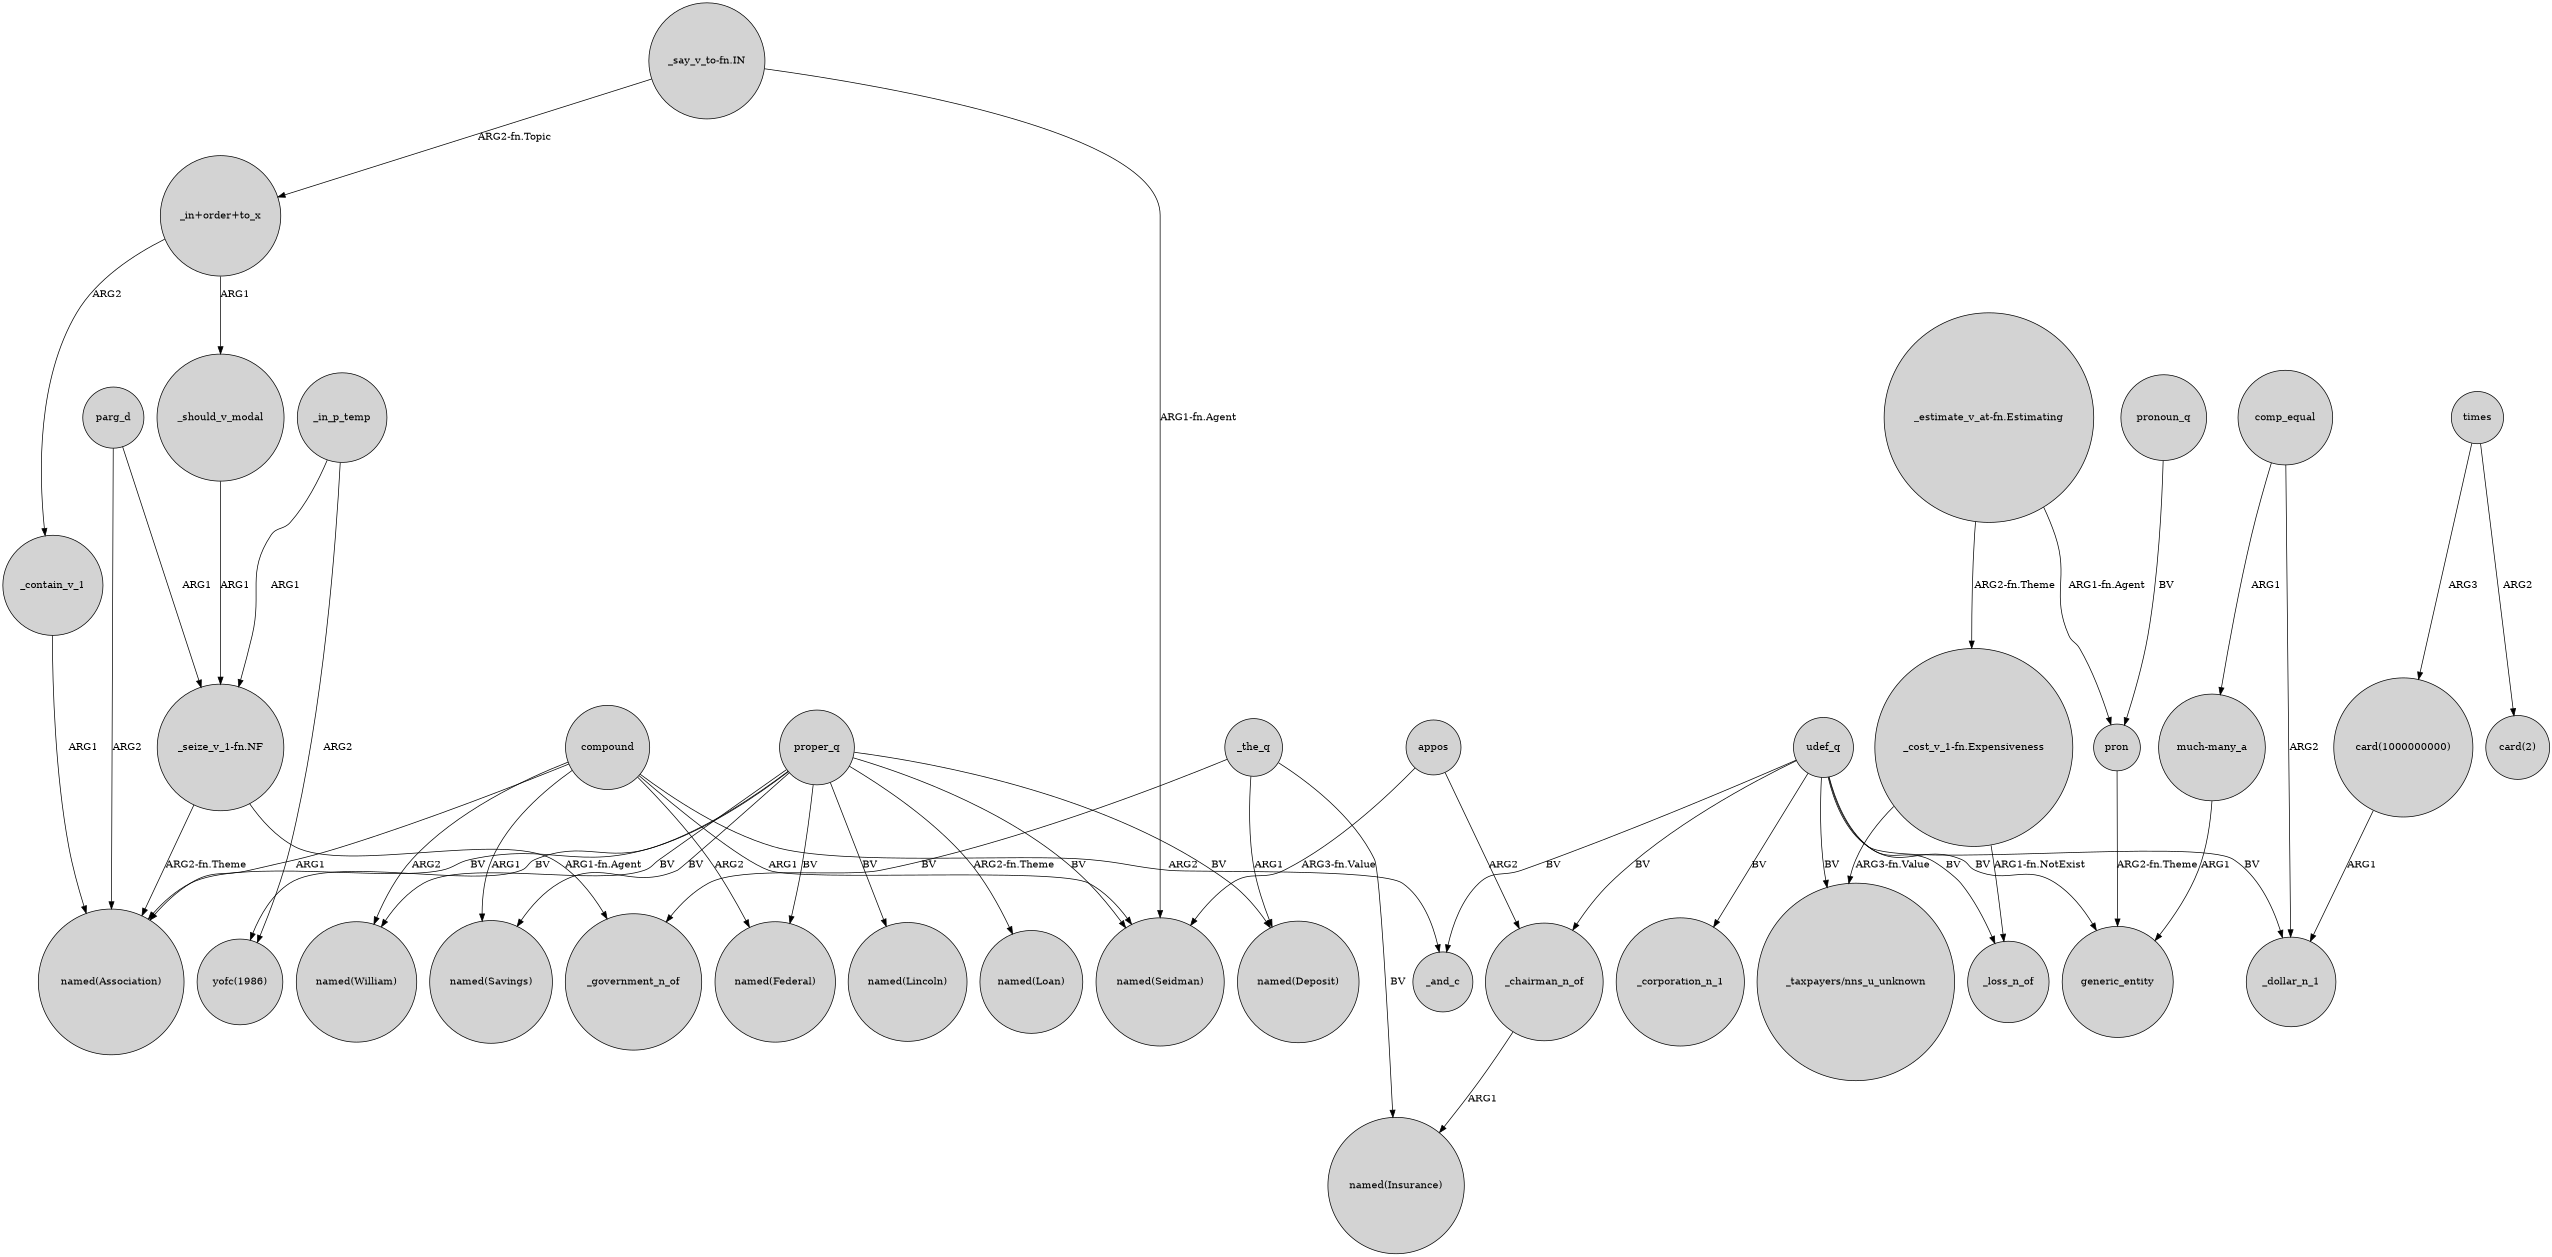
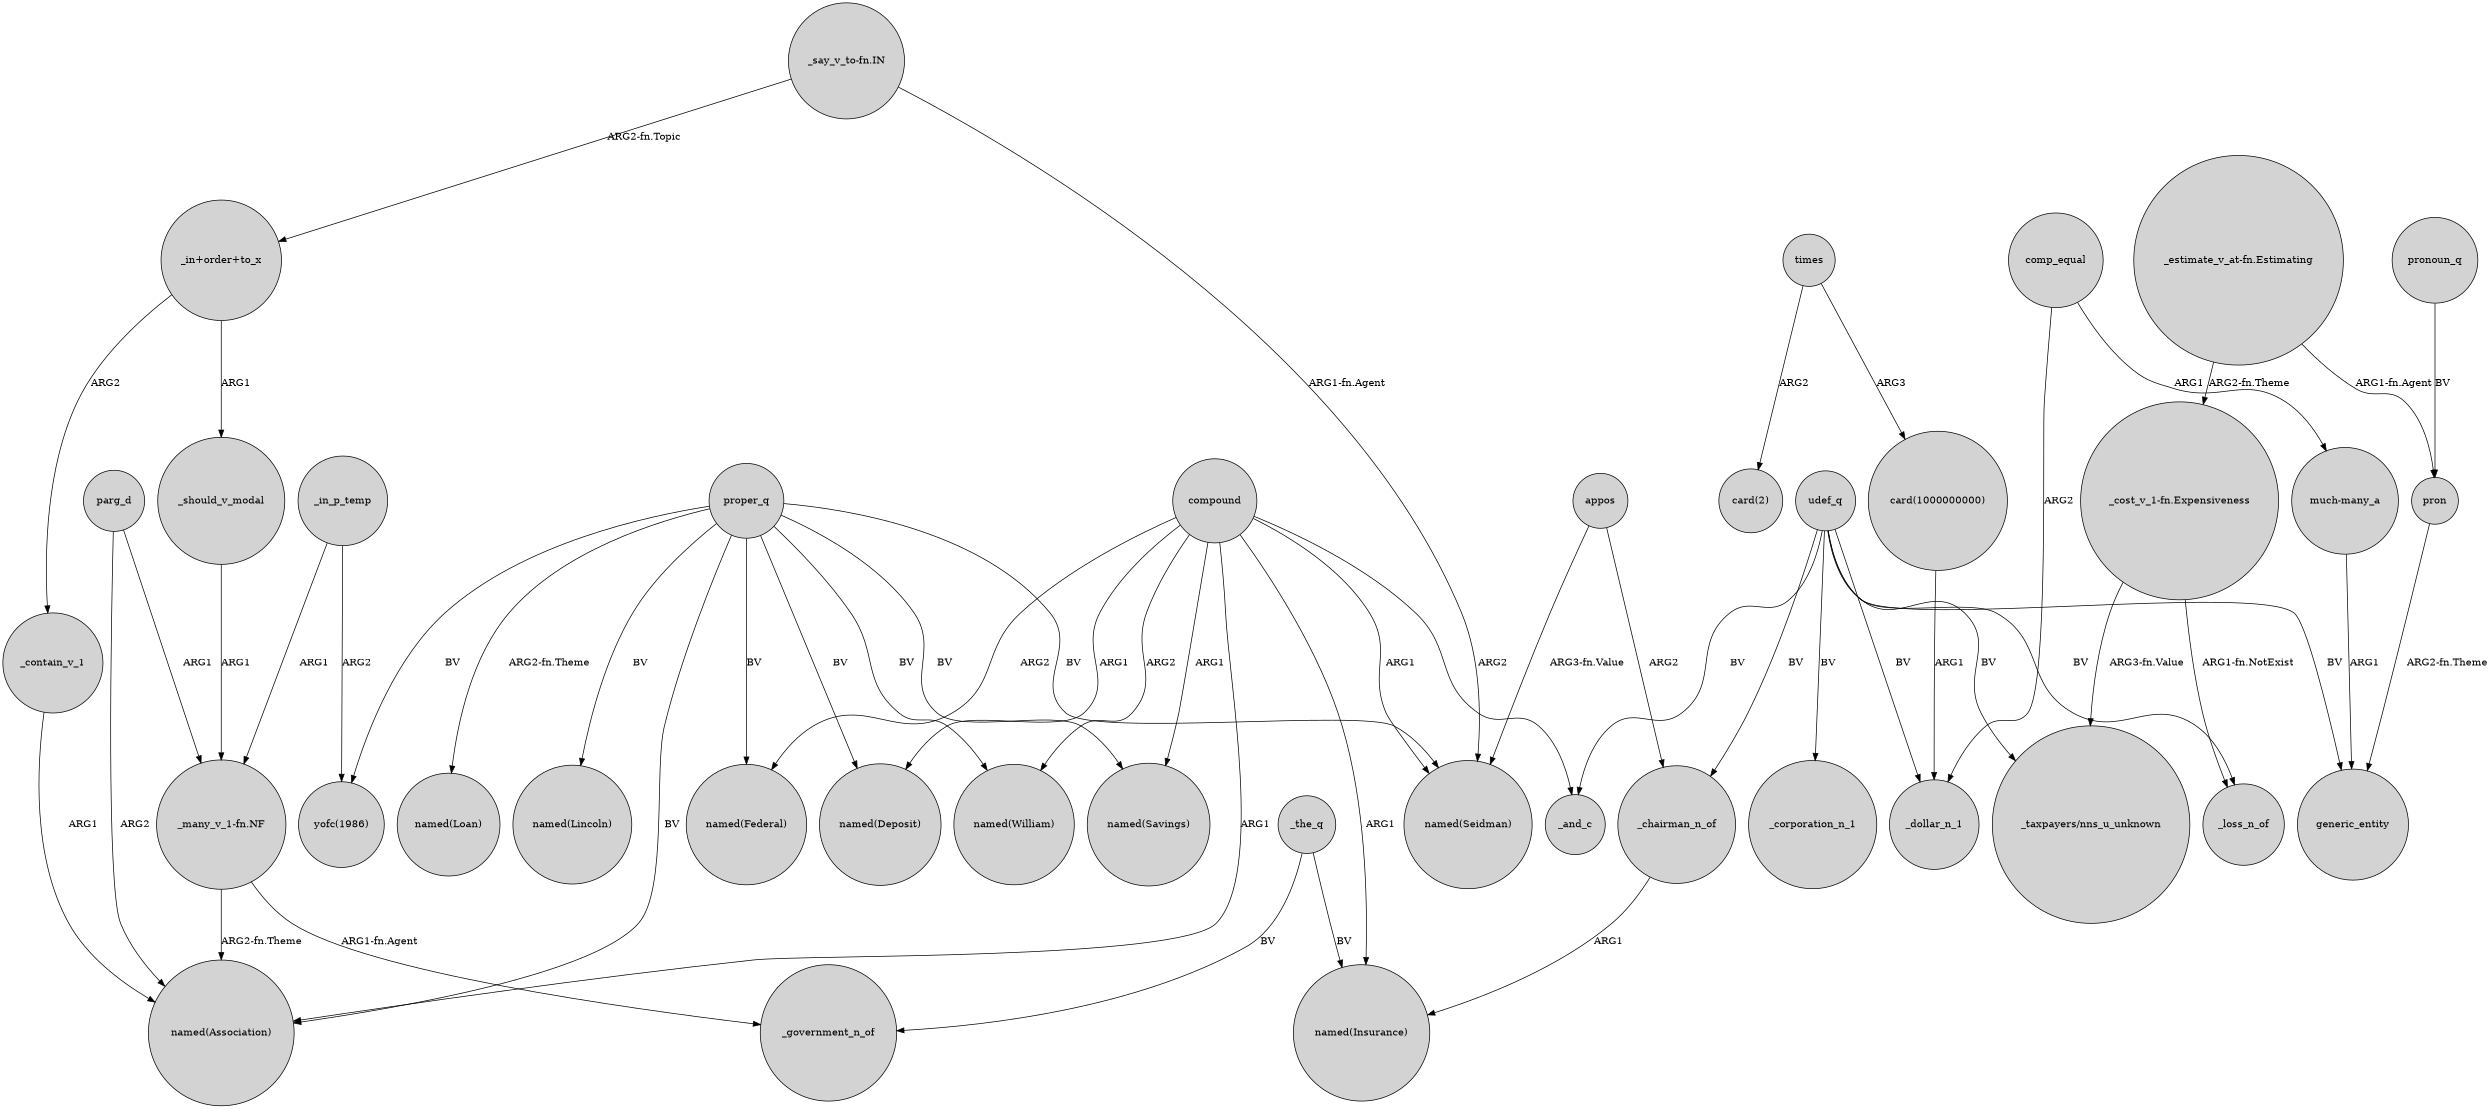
none -> (1344, 734)
(221, 747) -> (221, 825)
(1251, 849) -> (1094, 700)
